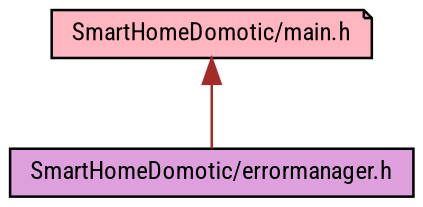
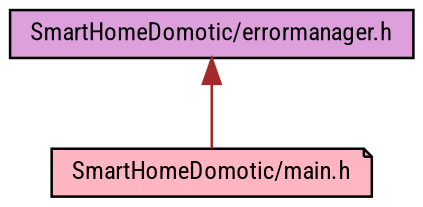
(212, 116) -> (212, 116)
